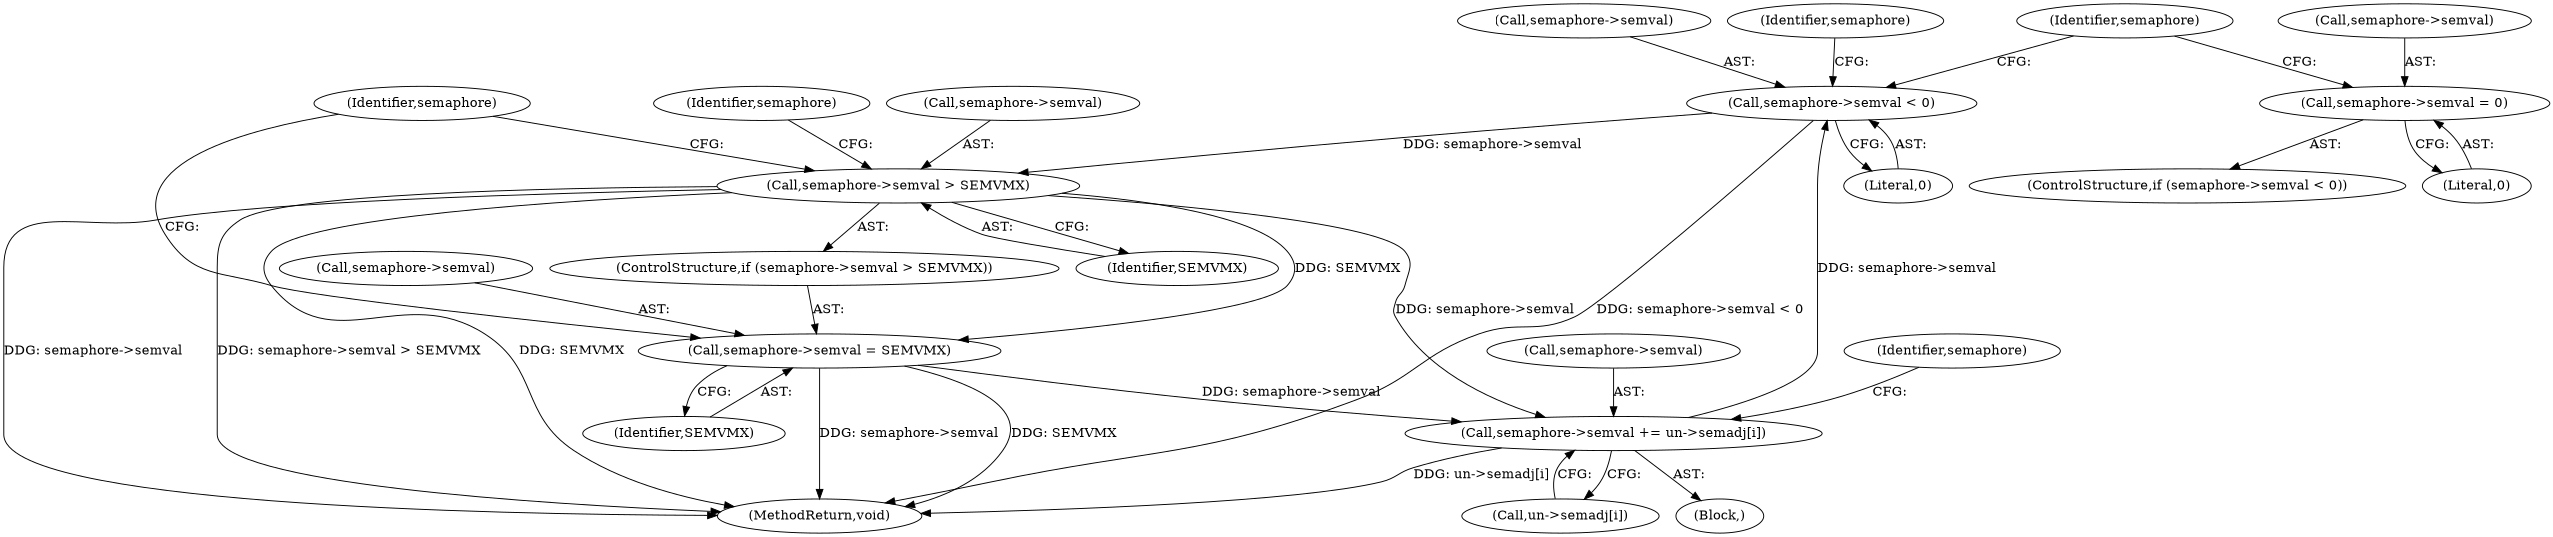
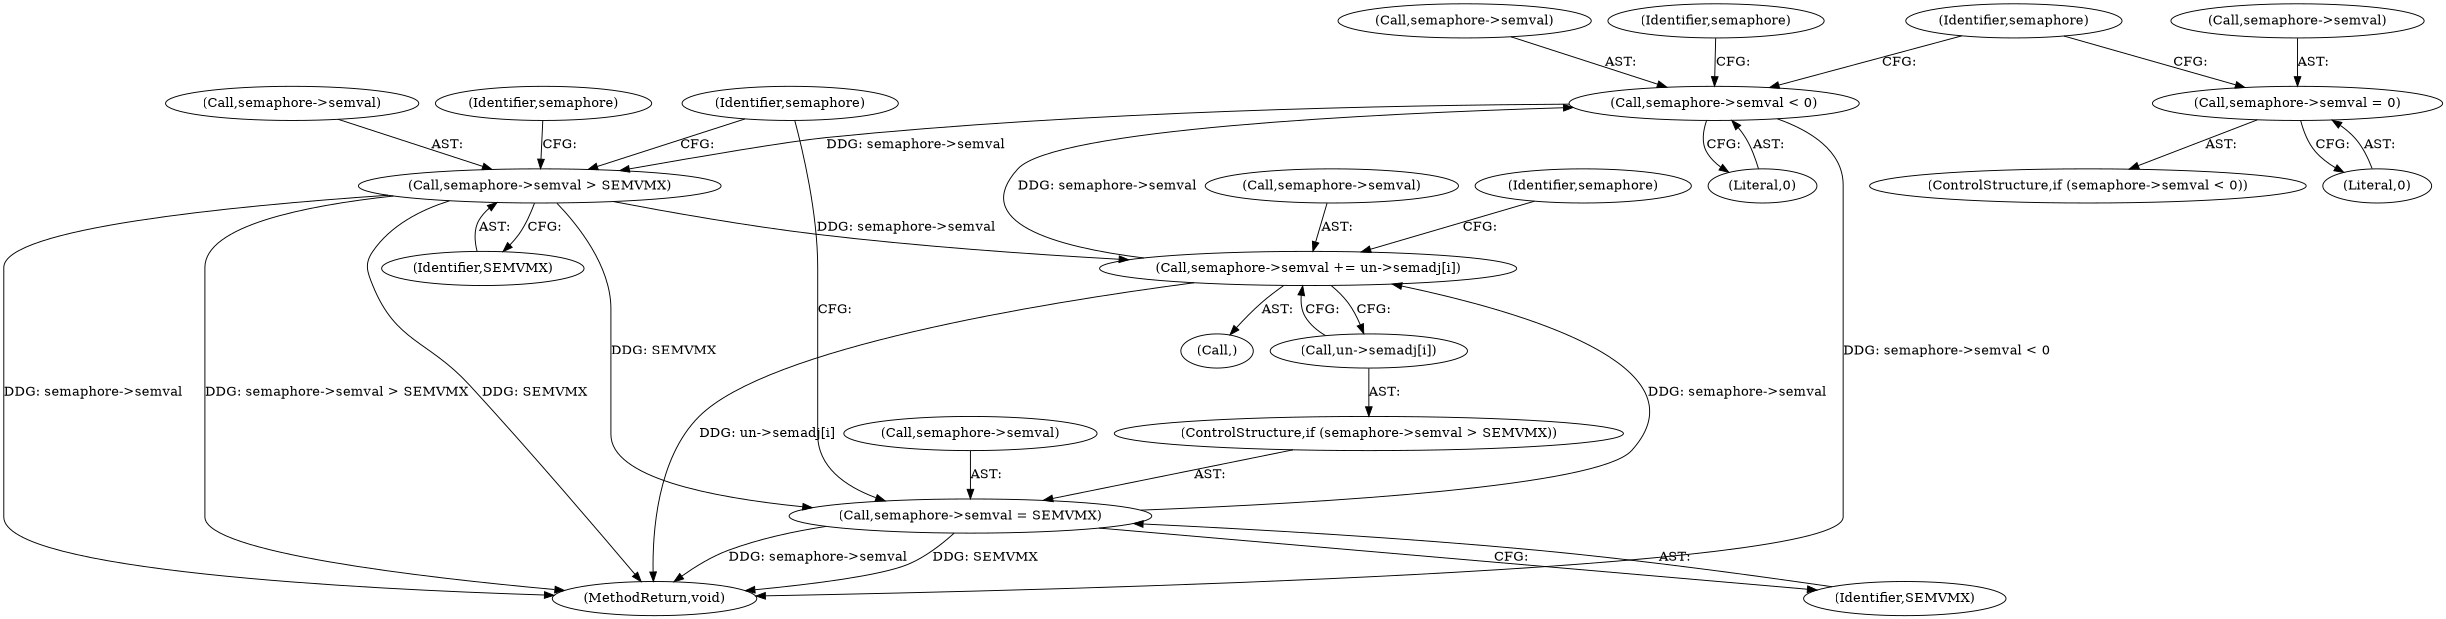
(855, 224) -> (1369, 387)
(1720, 516) -> (1217, 351)
